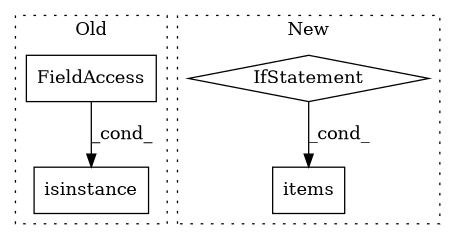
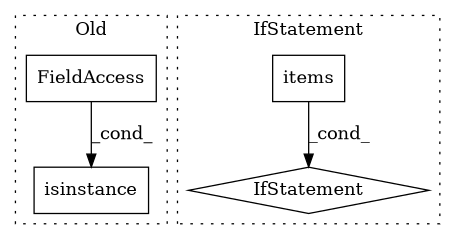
(309, 30) -> (309, 30)
(309, 128) -> (309, 128)
